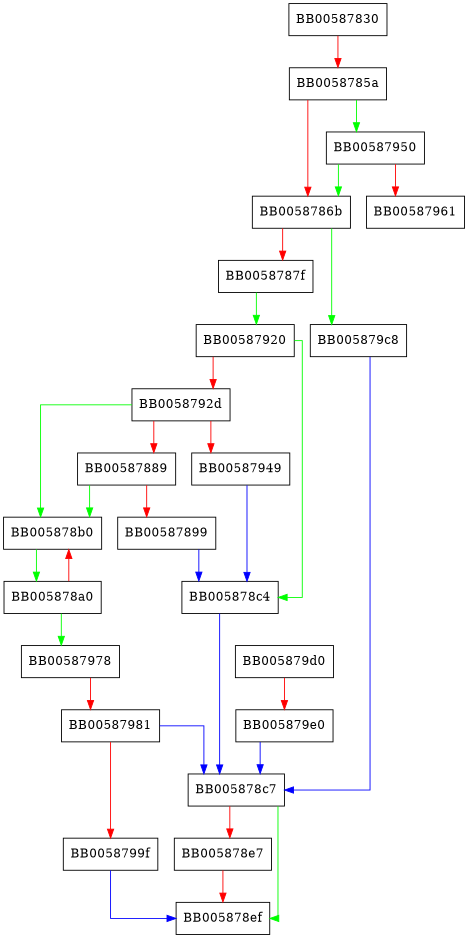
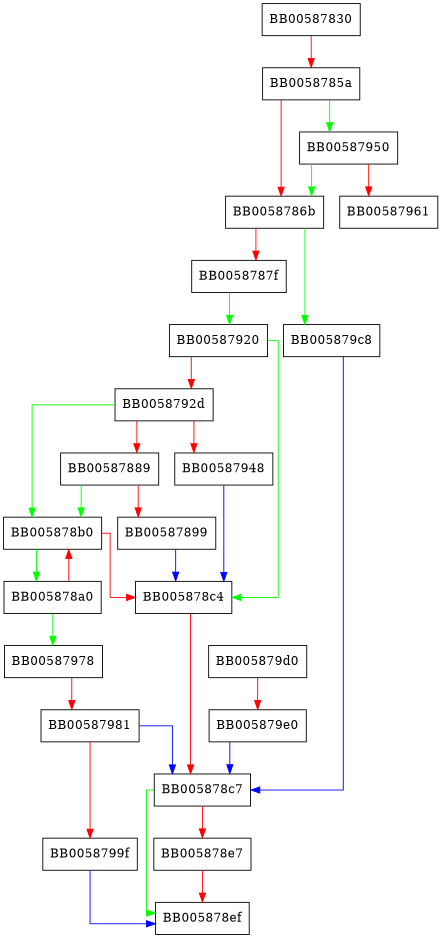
(241, 469) -> (224, 469)
none -> (110, 569)
(220, 689) -> (191, 689)
